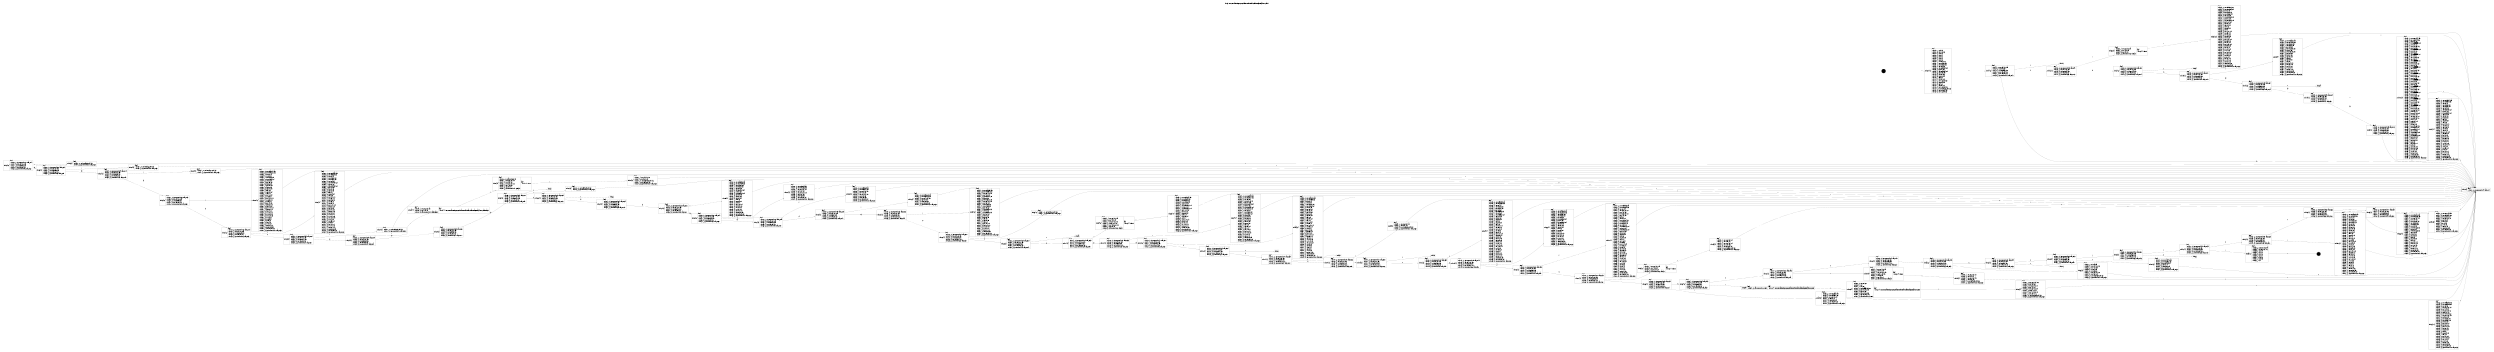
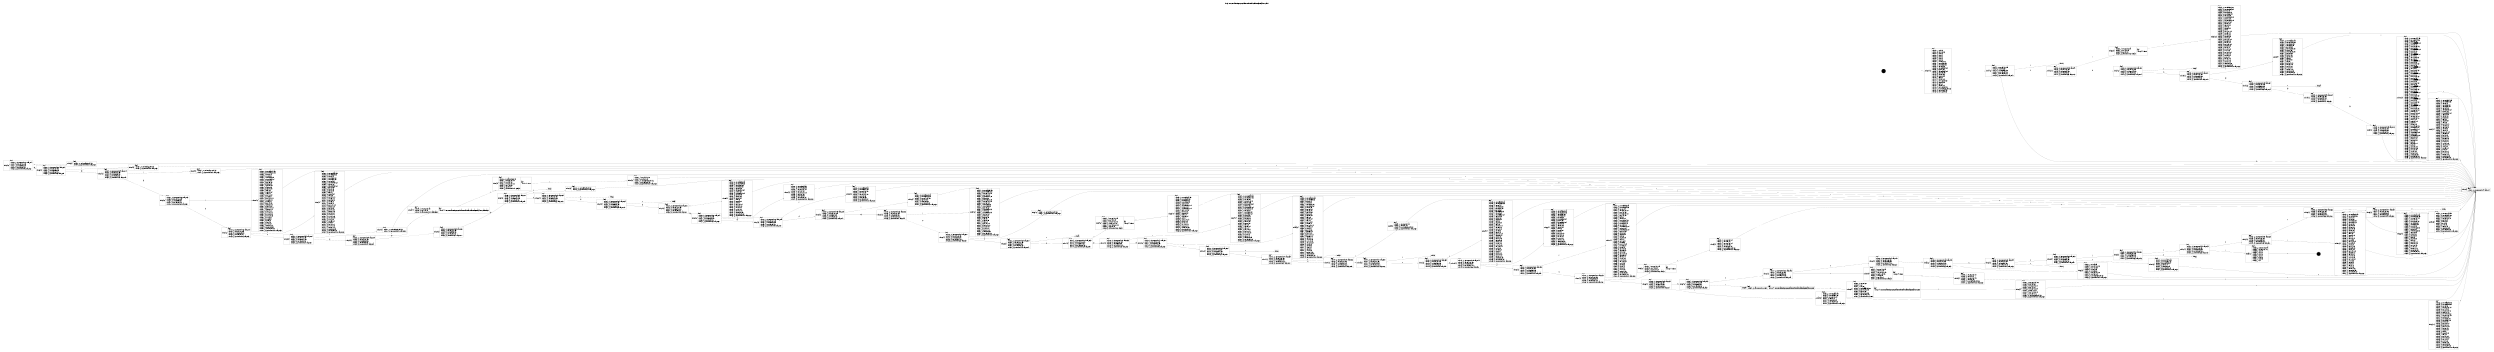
none -> (673, 201)
none -> (2444, 209)
